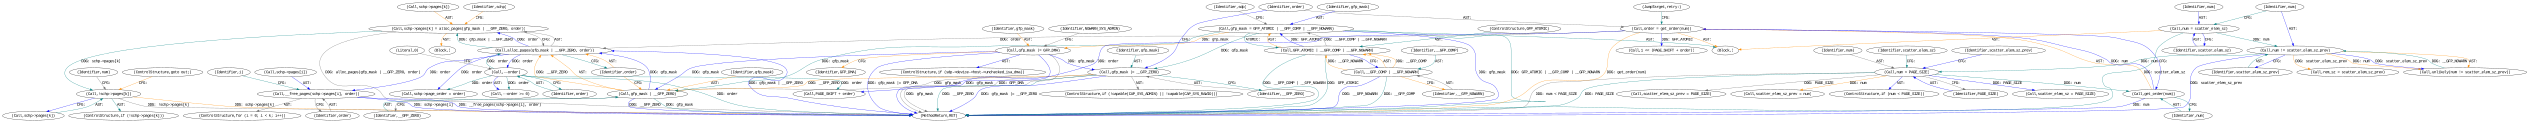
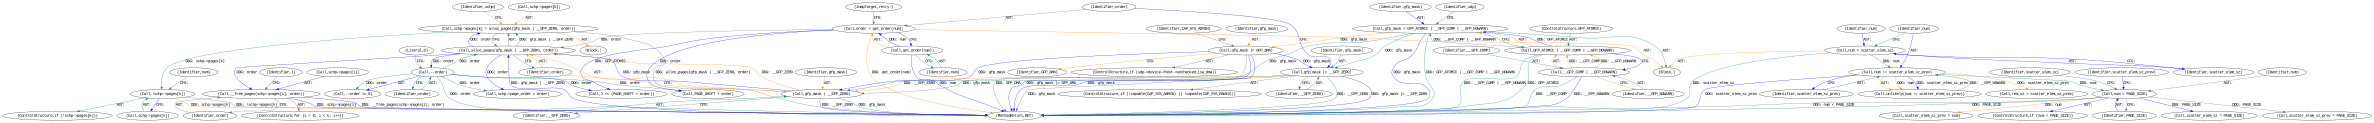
(1090, 29) -> (1184, 29)
(1254, 40) -> (1507, 40)
(999, 61) -> (1202, 61)
(163, 72) -> none
none -> (521, 77)
(2031, 82) -> none
